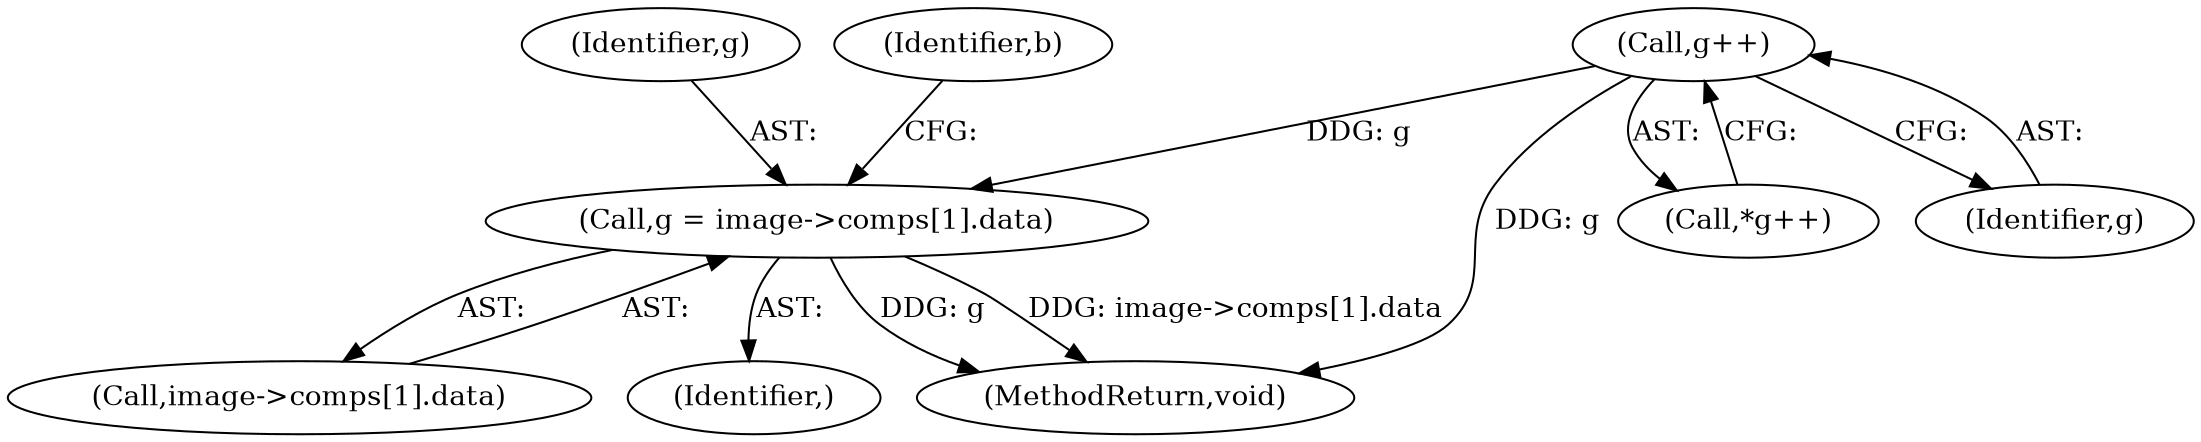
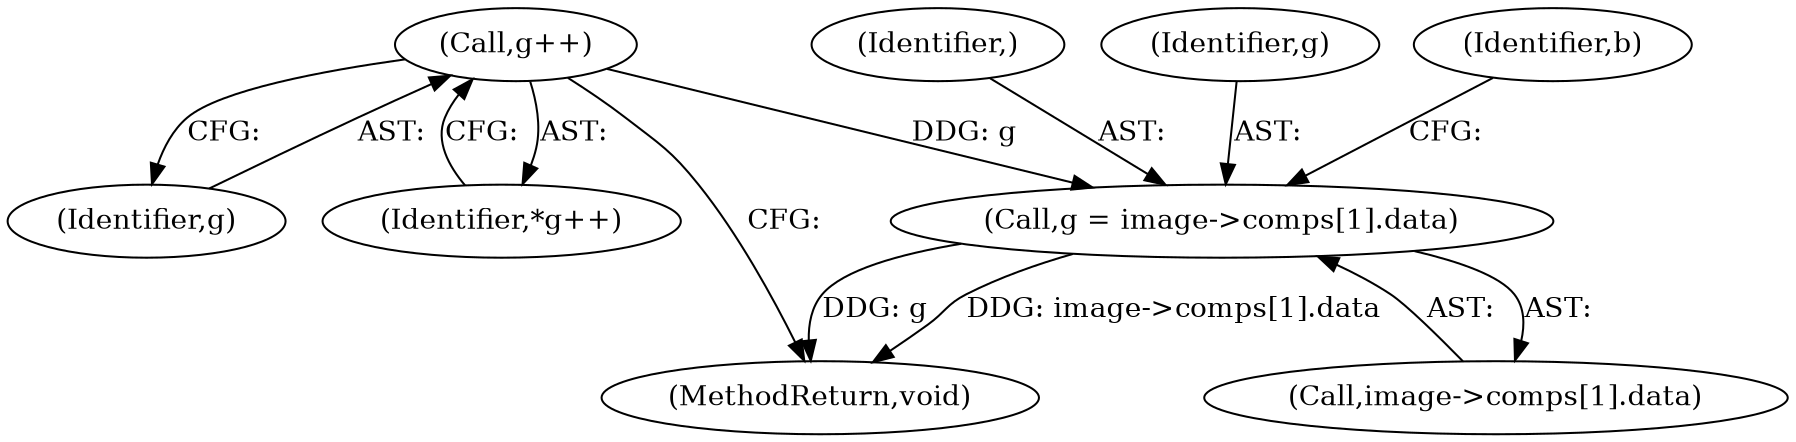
(1548, 221) -> (789, 221)
(1748, 221) -> (502, 221)
(756, 296) -> (1069, 126)
